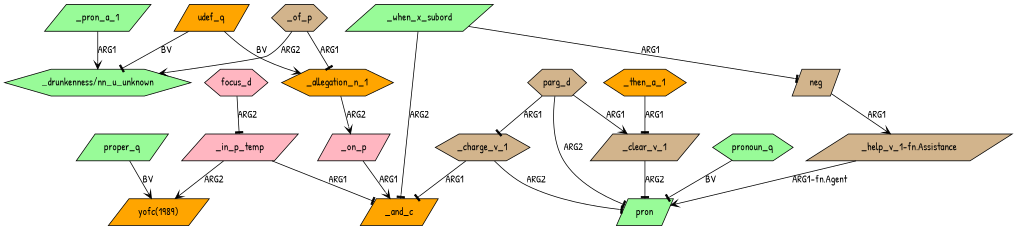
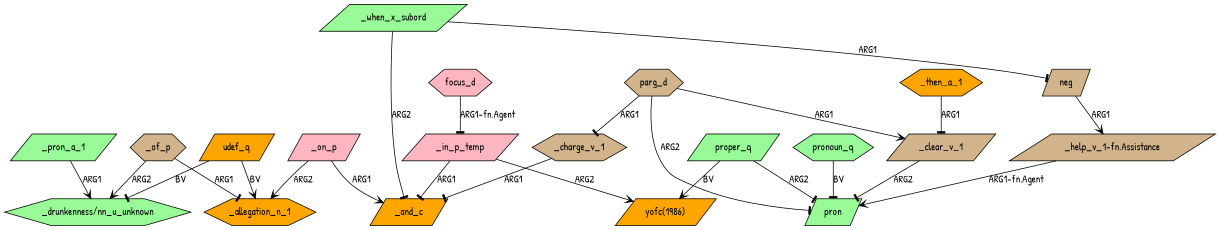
(345, 111) -> (291, 176)
(248, 115) -> (488, 115)
(552, 196) -> (783, 179)
(159, 212) -> (666, 212)
